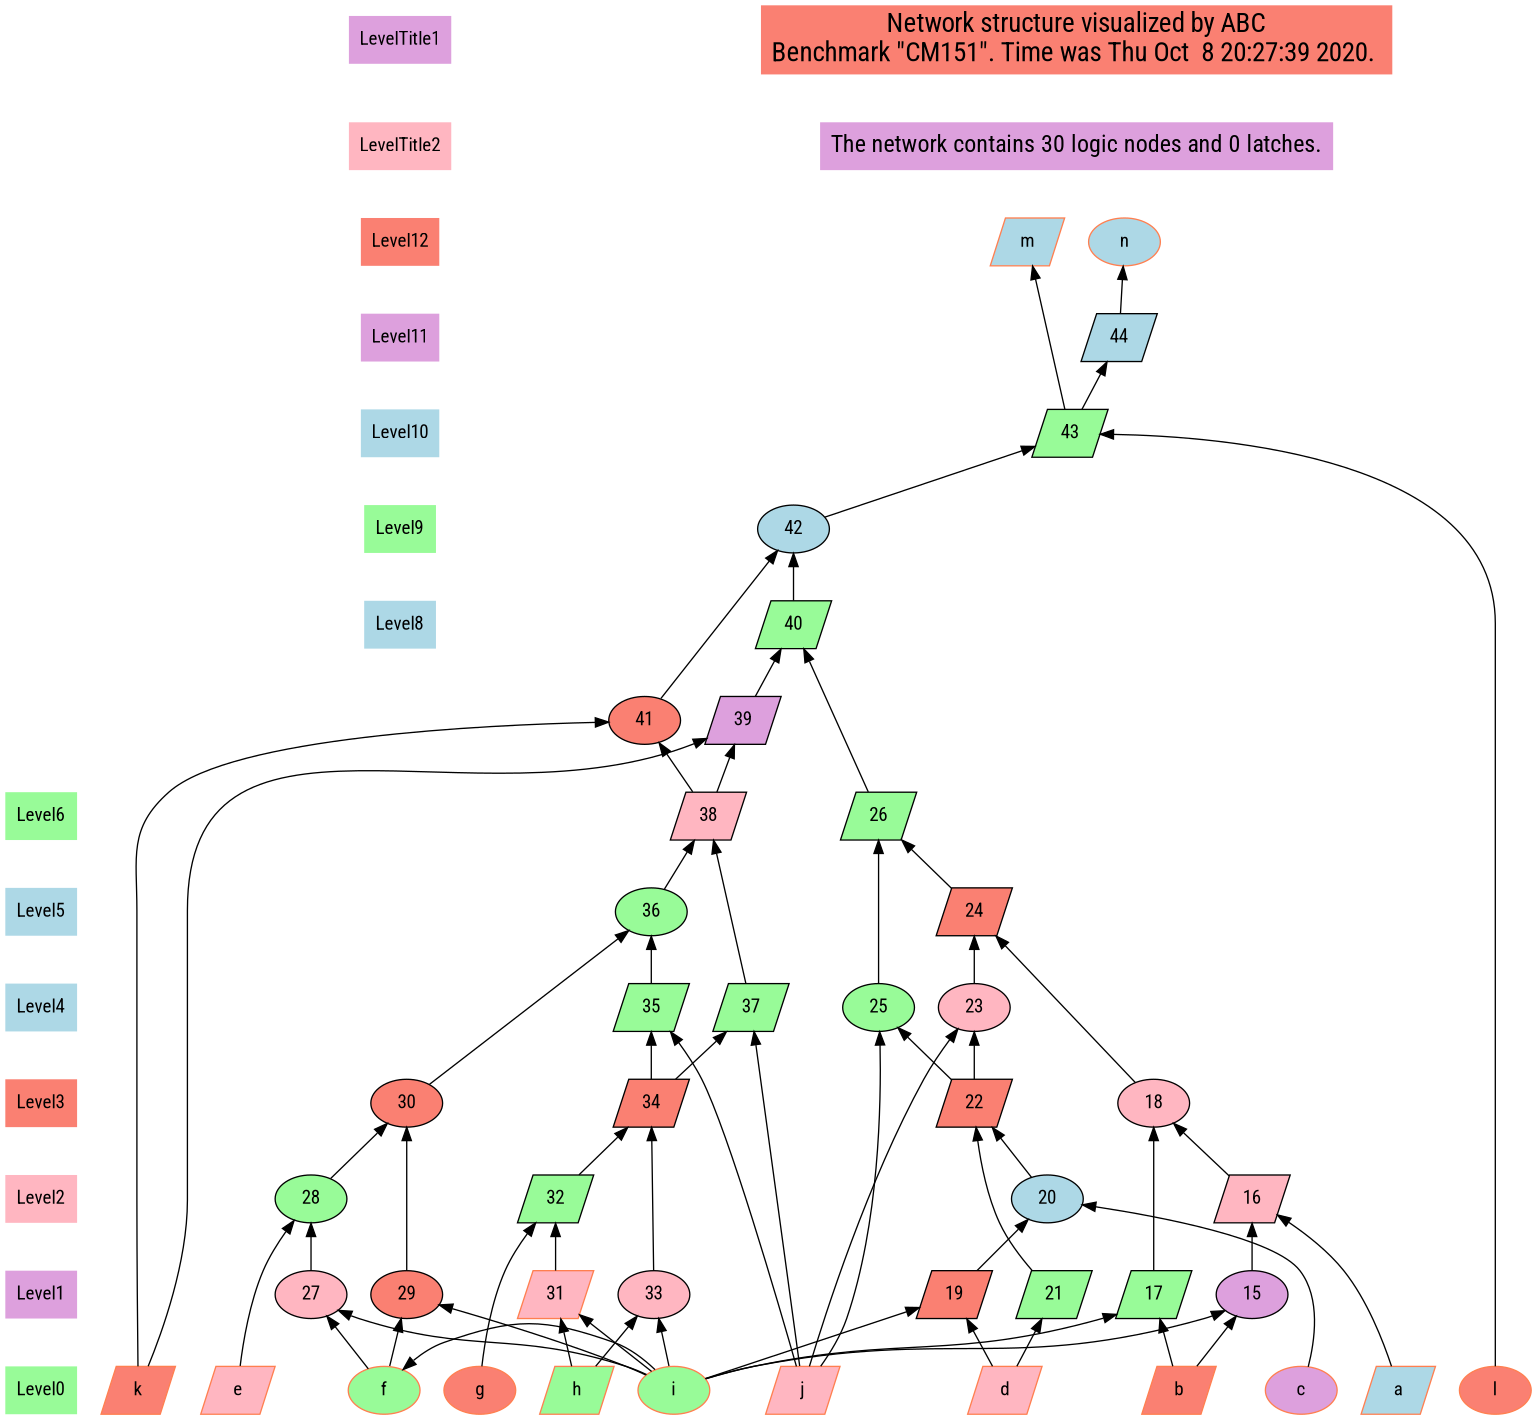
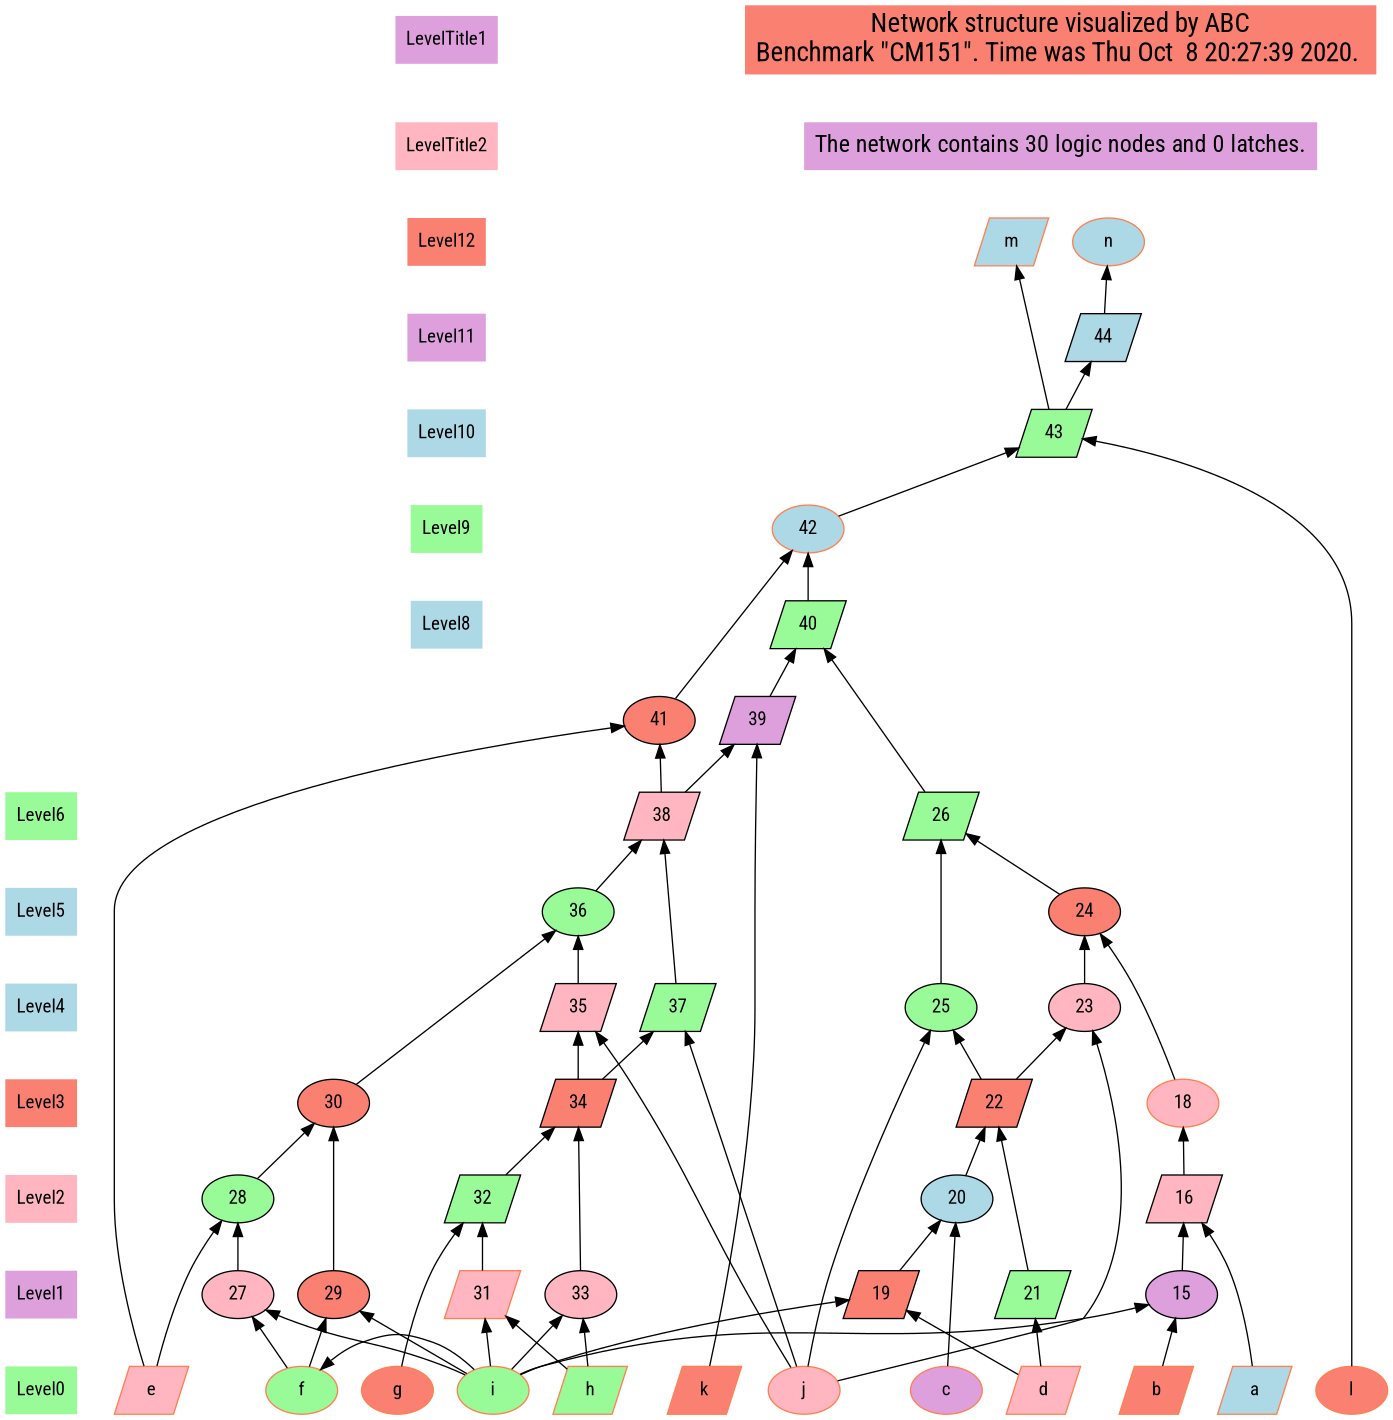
(794, 529) -> (808, 529)
(137, 856) -> (134, 871)
(974, 912) -> (1085, 912)
(651, 1008) -> (578, 1008)
(1154, 1103) -> (1183, 1103)
(1154, 1295) -> none
(803, 1390) -> (804, 1390)
